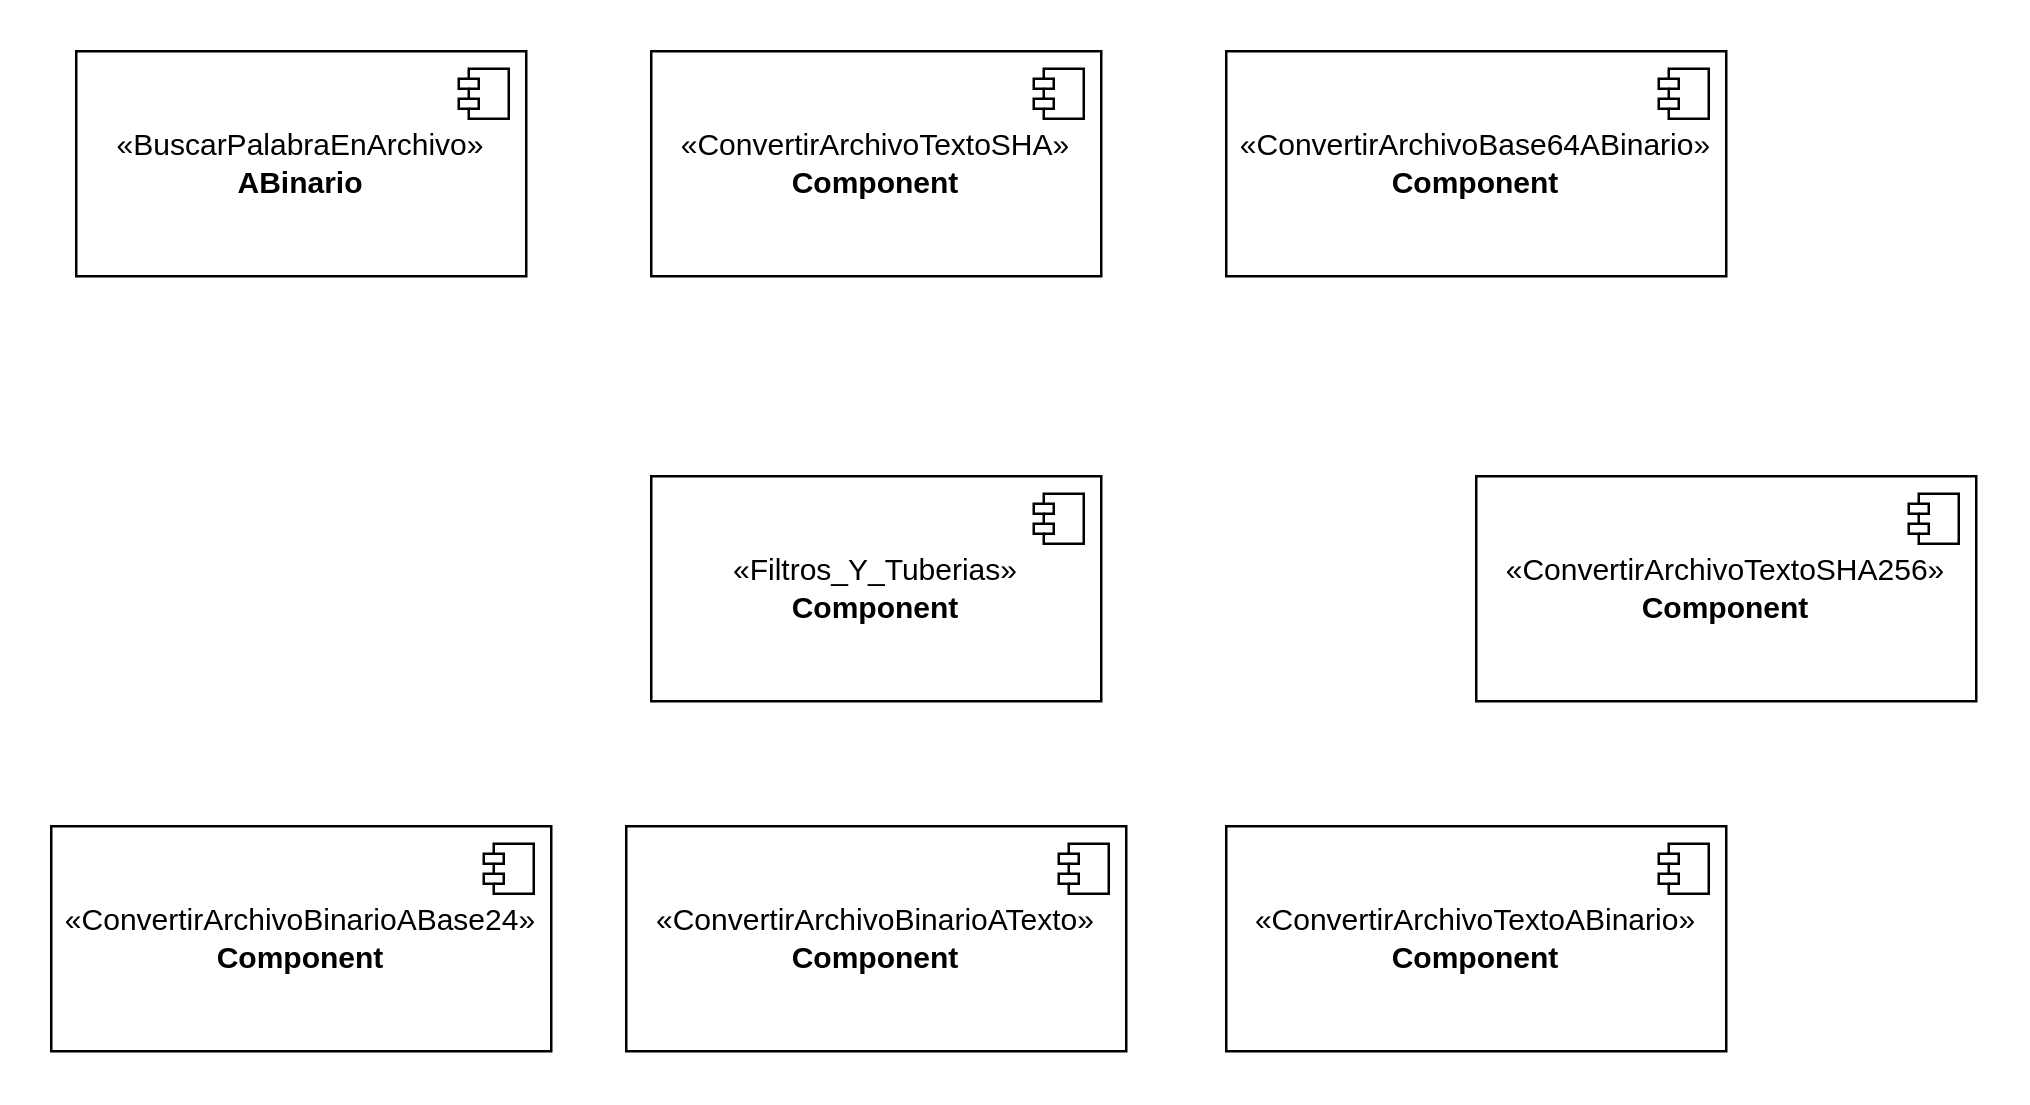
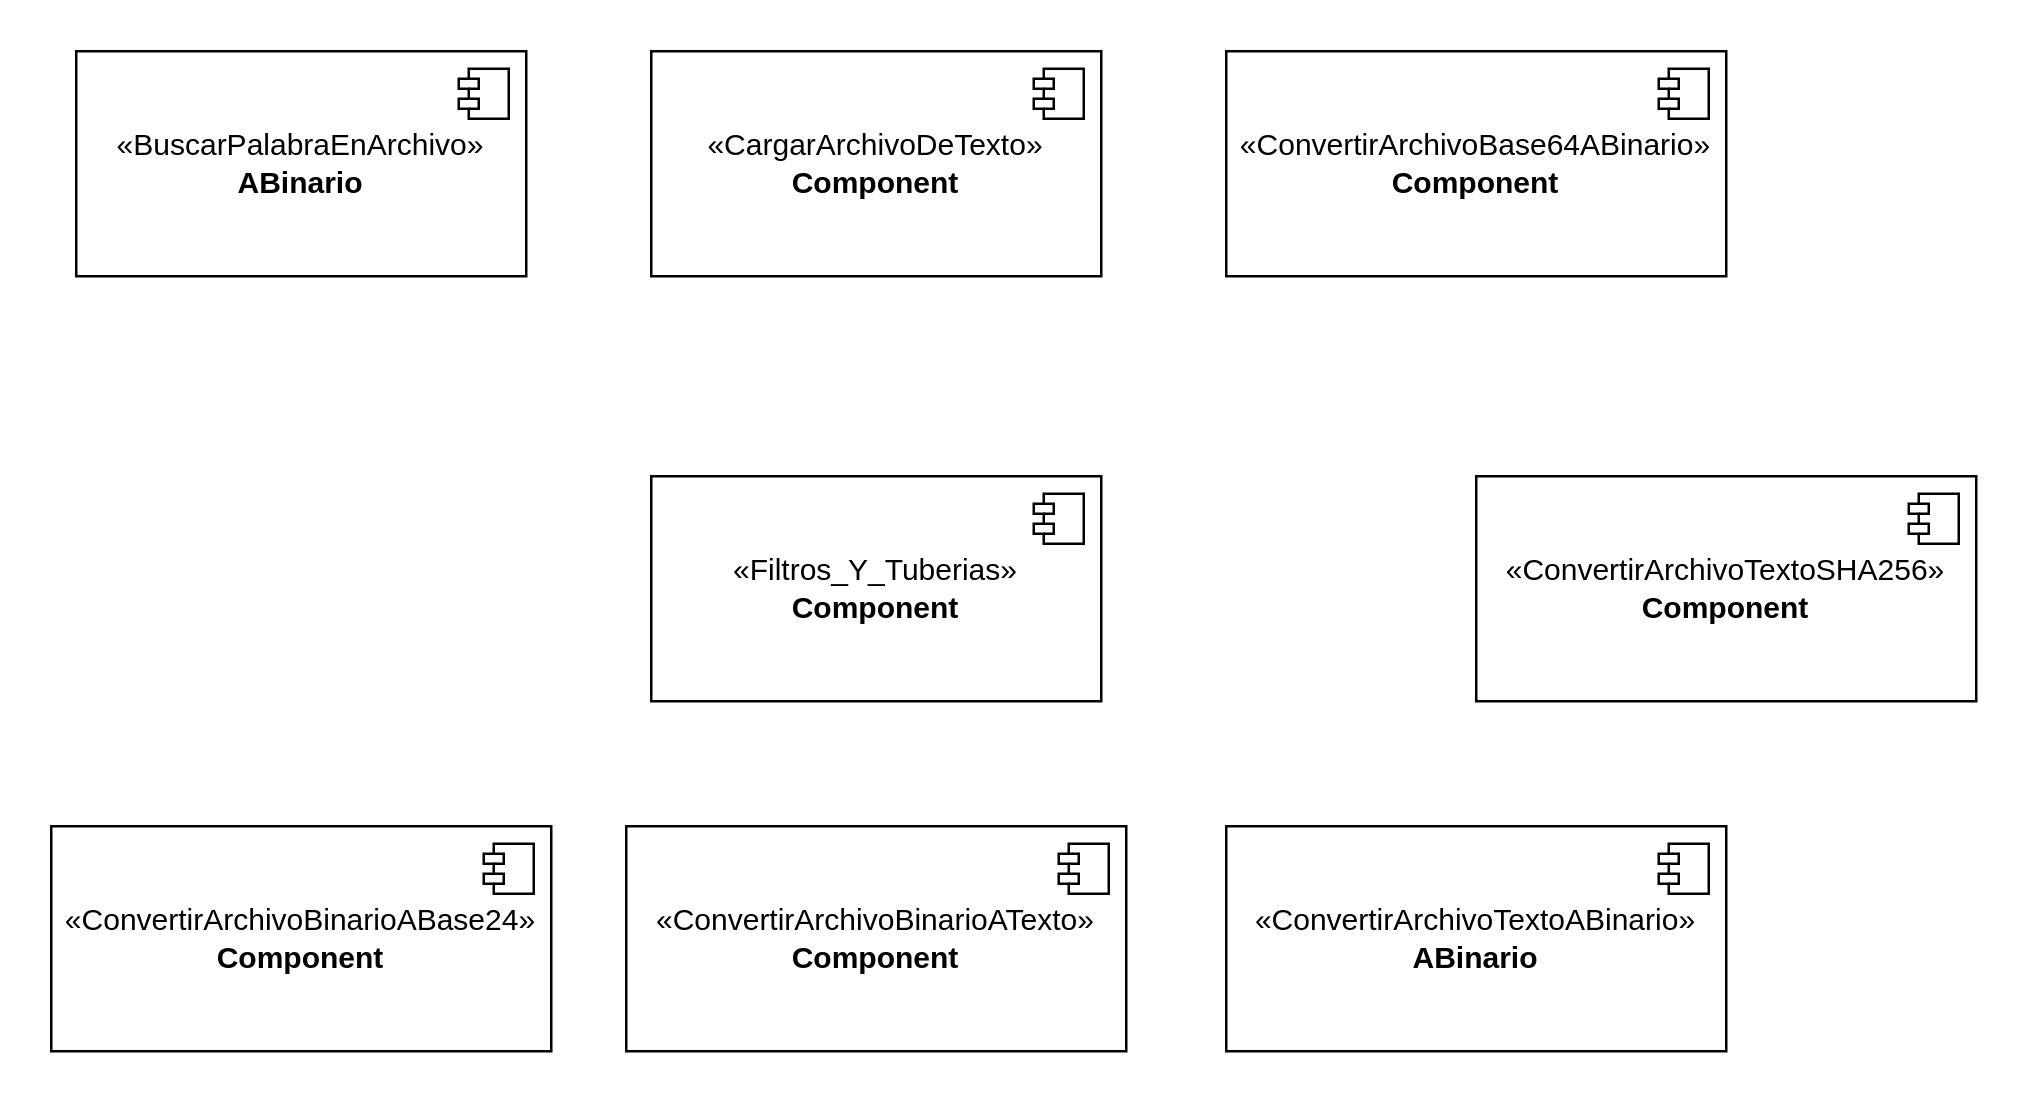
(876, 164) -> (876, 164)
(1476, 939) -> (1476, 939)
